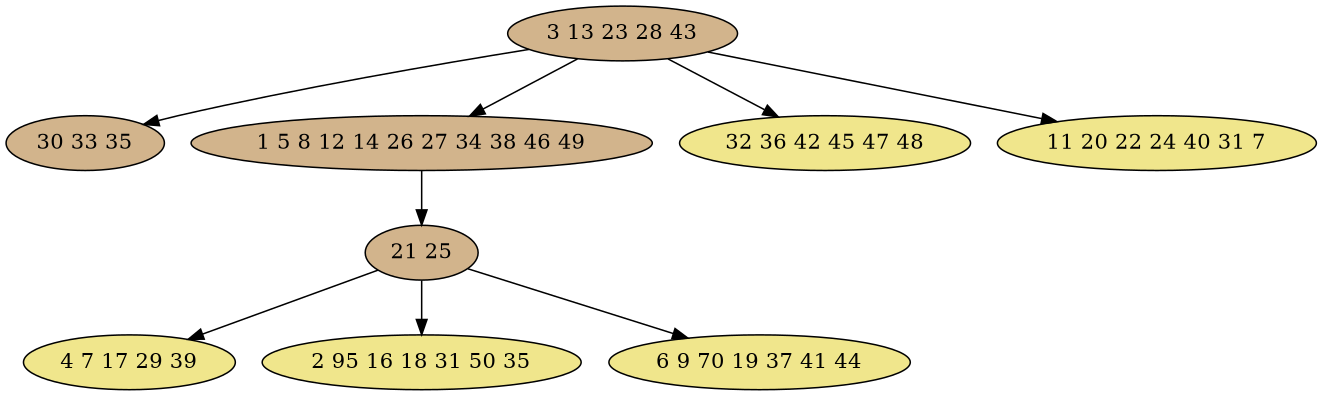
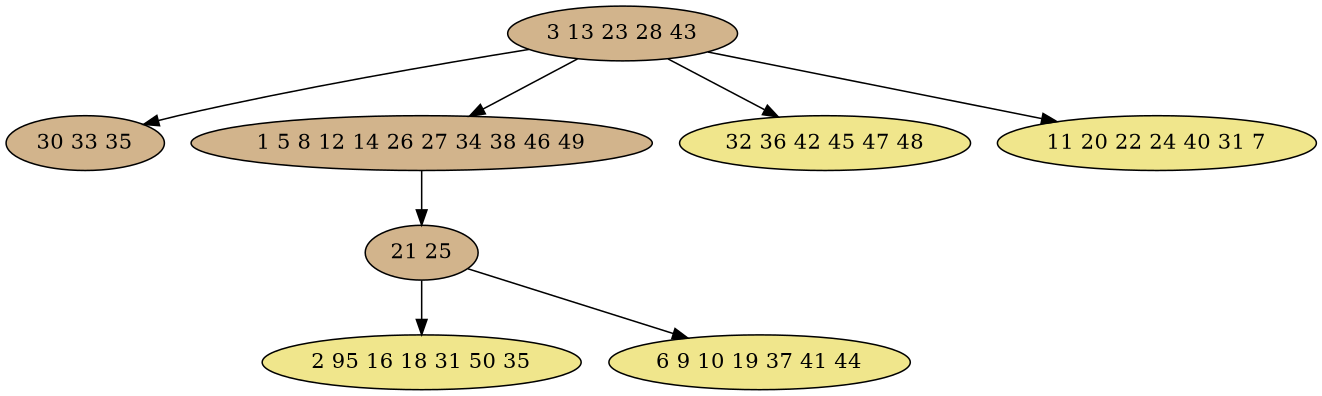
(129, 362) -> none
(760, 362) -> (760, 362)
